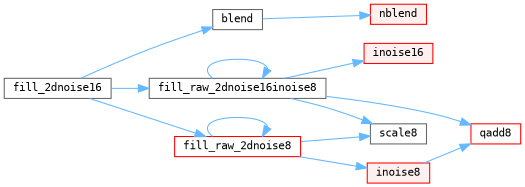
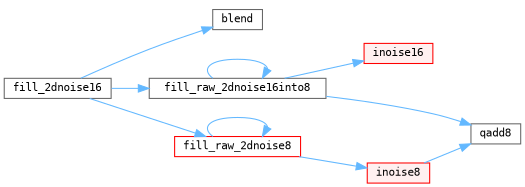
(398, 14) -> none
(238, 88) -> (238, 88)
(398, 134) -> none
(496, 134) -> (496, 134)
